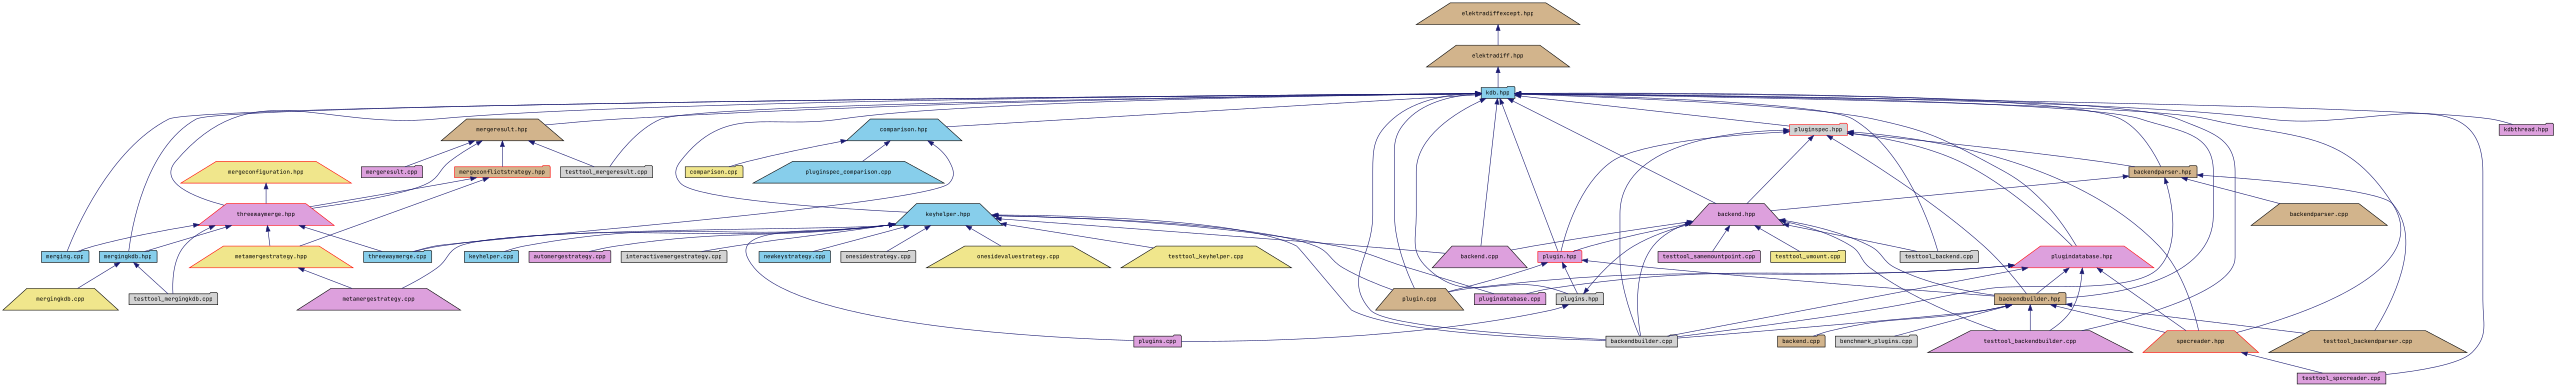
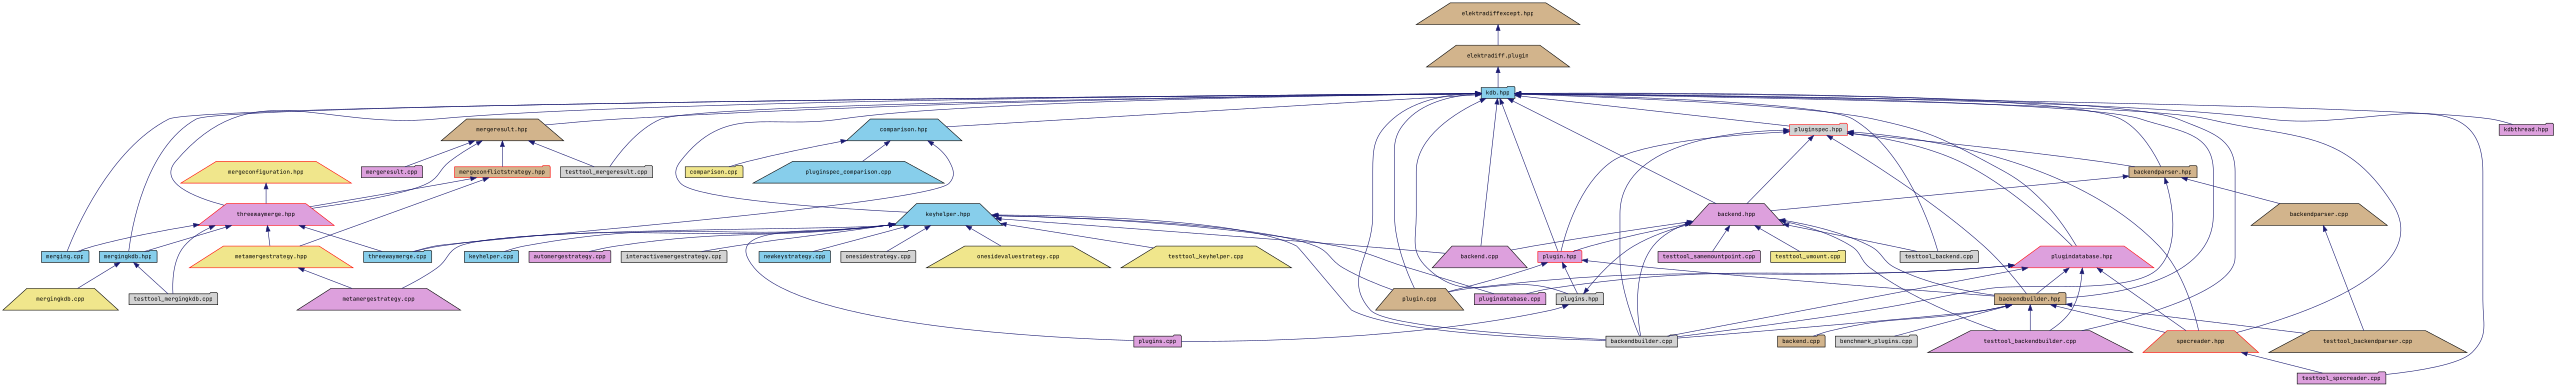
(1498, 56) -> (1498, 56)
(2366, 194) -> (2345, 281)
